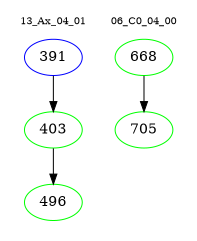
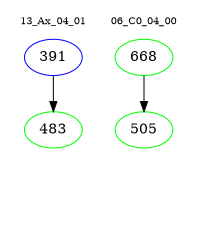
(53, 130) -> (53, 130)
(144, 130) -> (144, 130)
(53, 202) -> none
